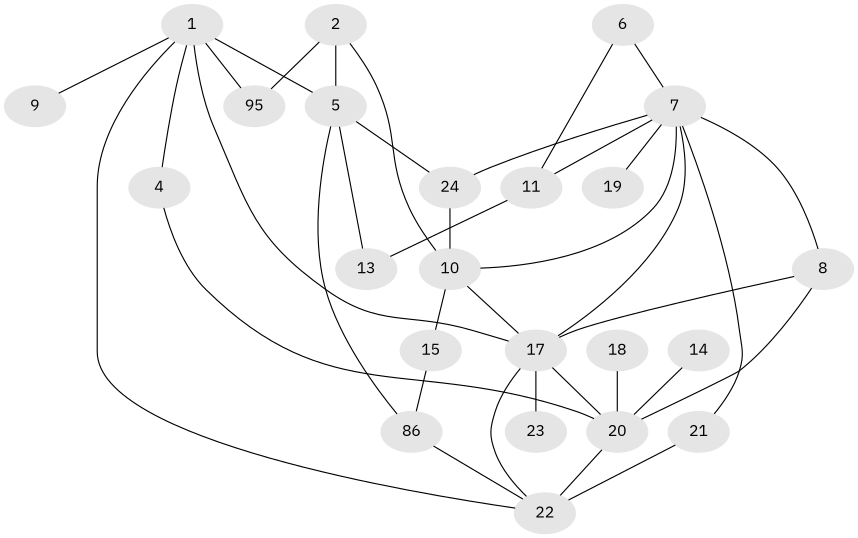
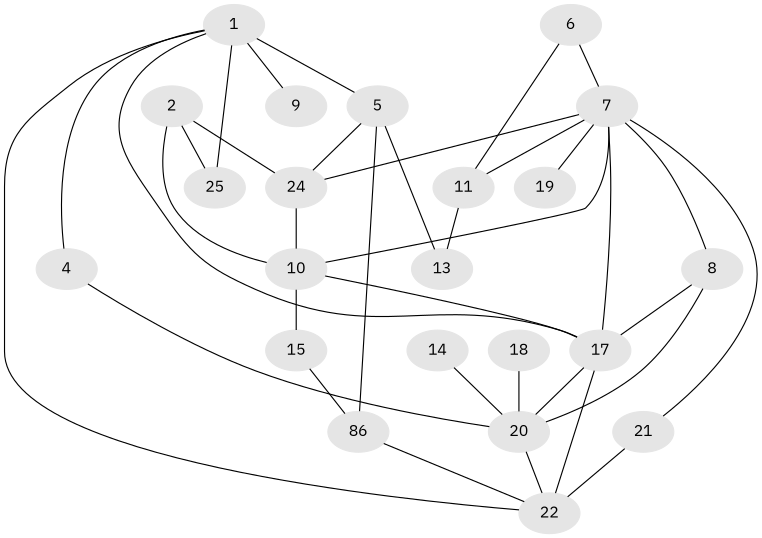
(336, 66) -> (234, 147)
(254, 106) -> (215, 188)
(536, 432) -> none
